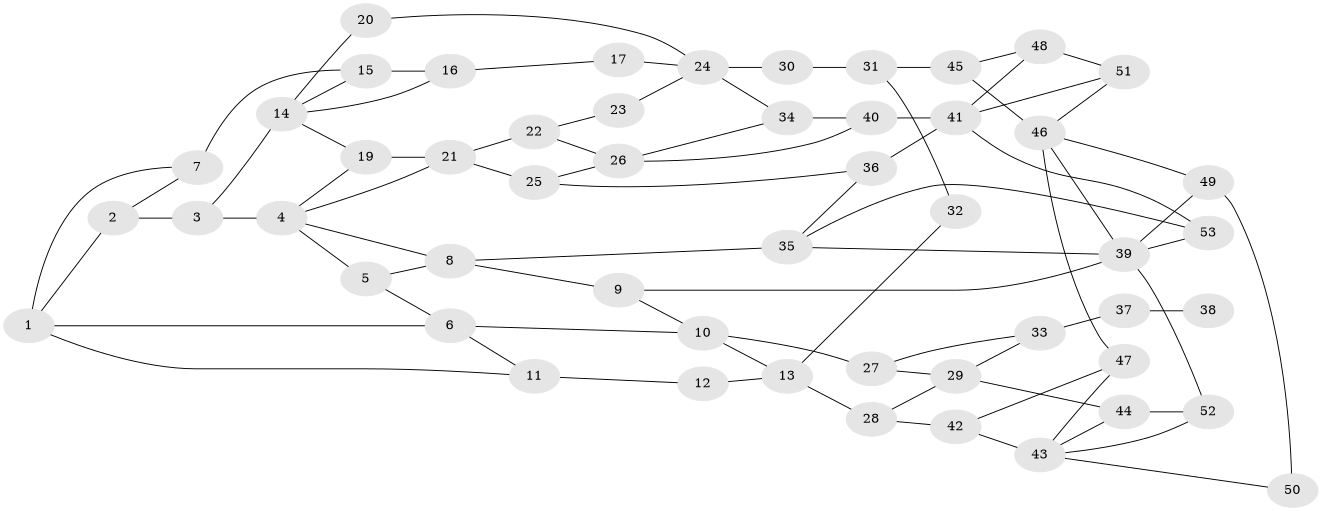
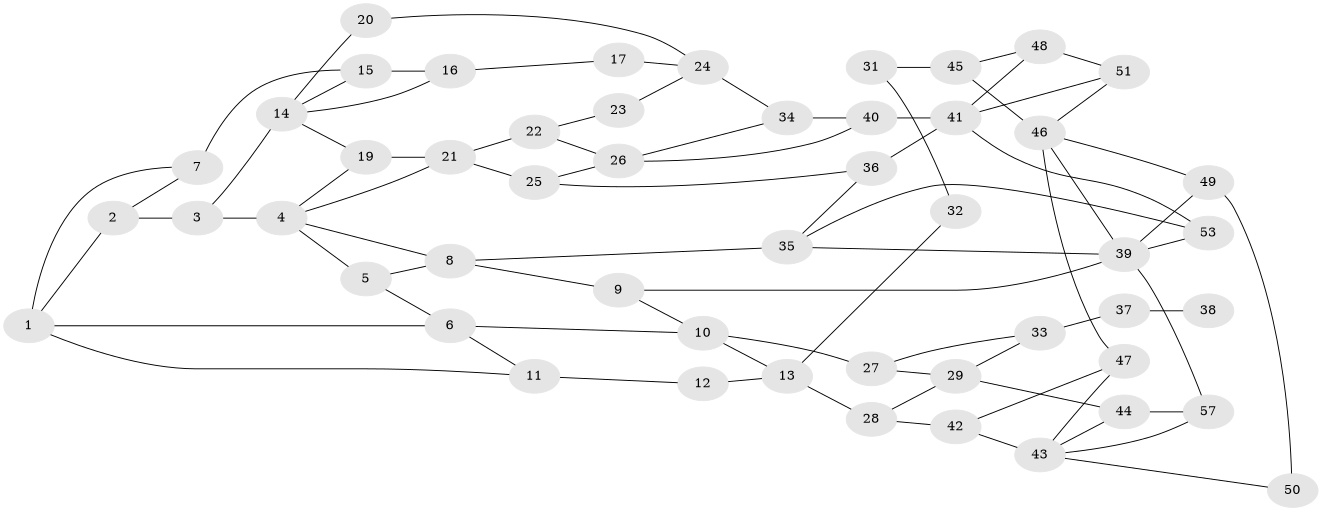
(787, 67) -> none
(1209, 412) -> (1209, 412)
